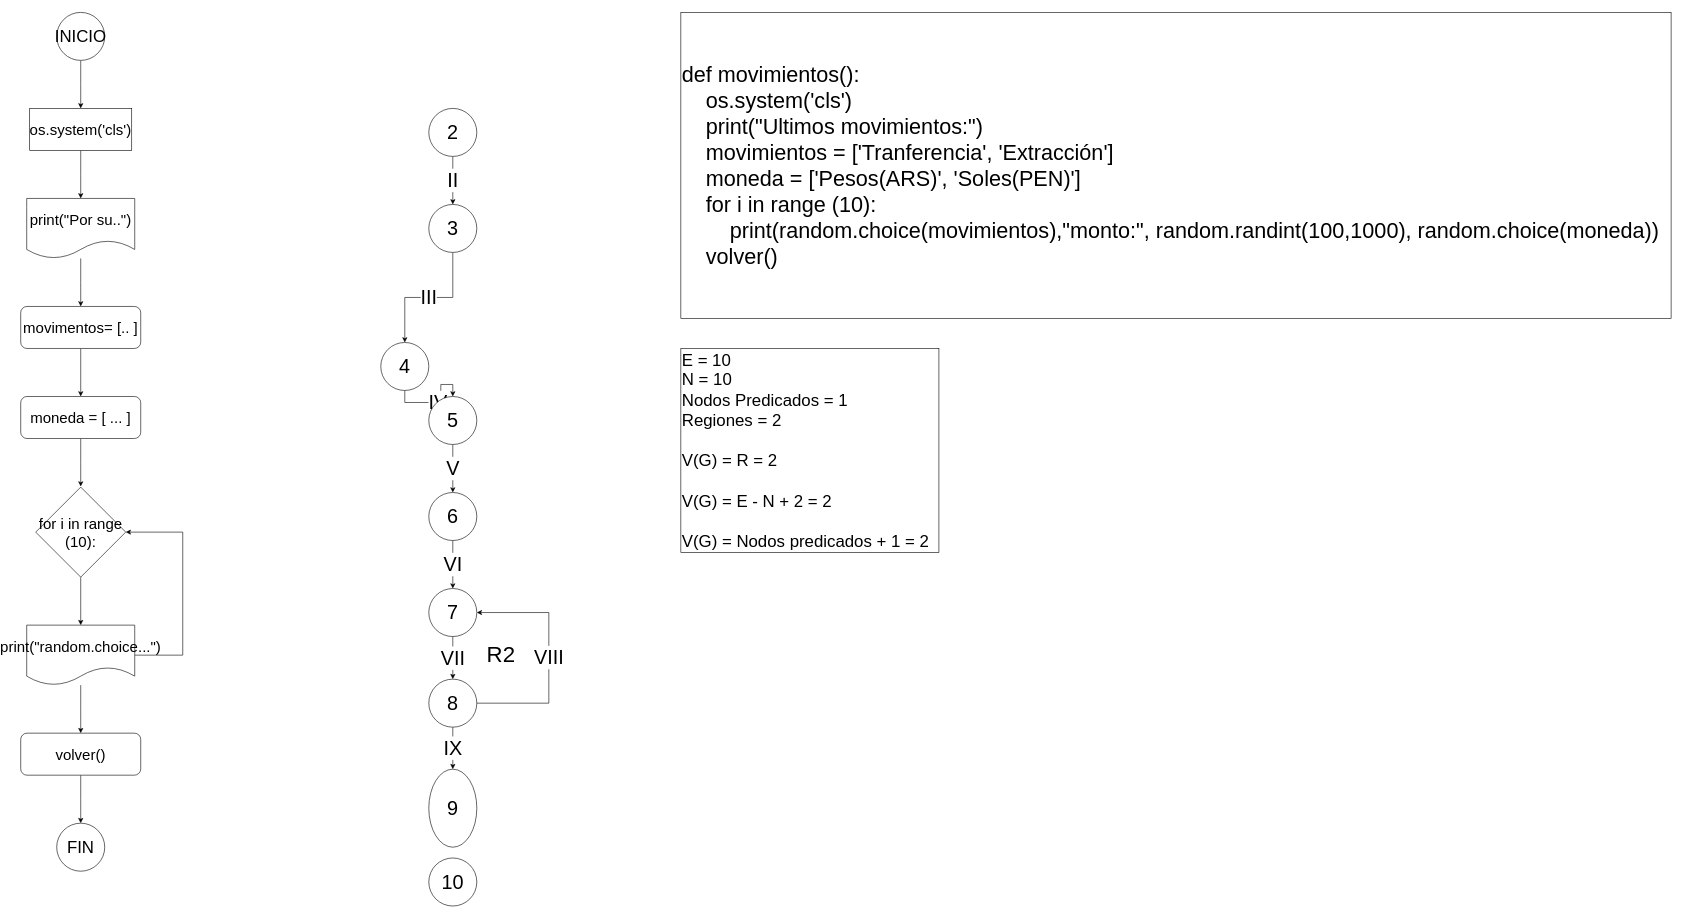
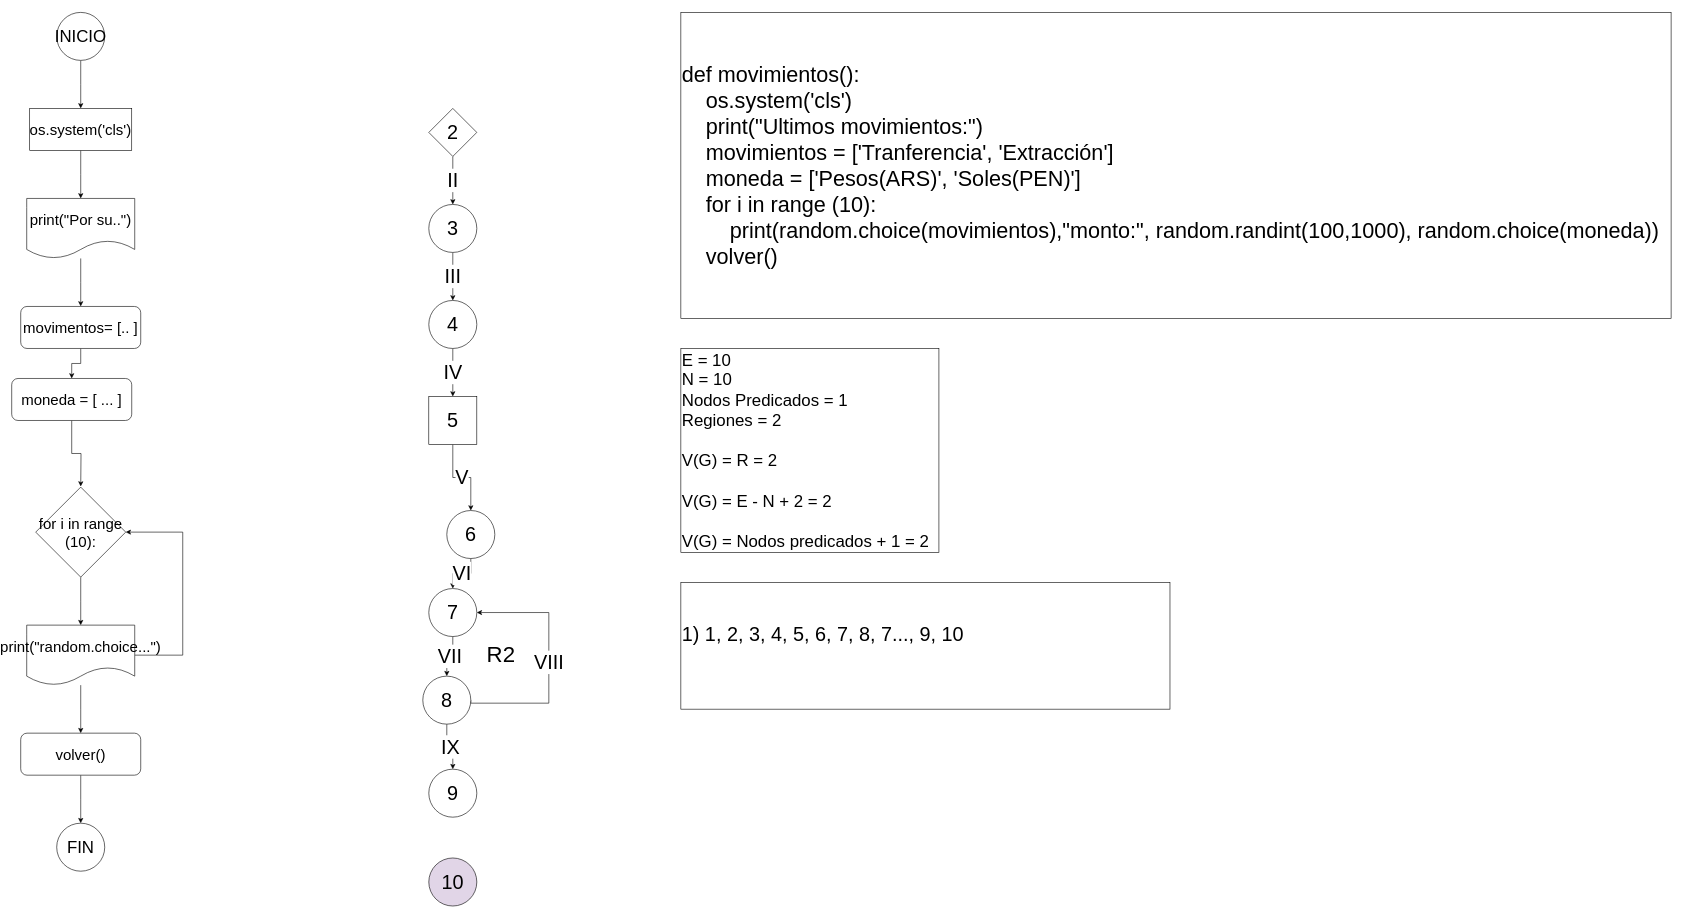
(453, 132) -> (453, 132)
(405, 366) -> (453, 324)
(81, 417) -> (72, 399)
(453, 420) -> (453, 420)
(453, 516) -> (471, 534)
none -> (925, 646)
(453, 703) -> (447, 700)
(453, 808) -> (453, 793)
(453, 882) -> (453, 882)
